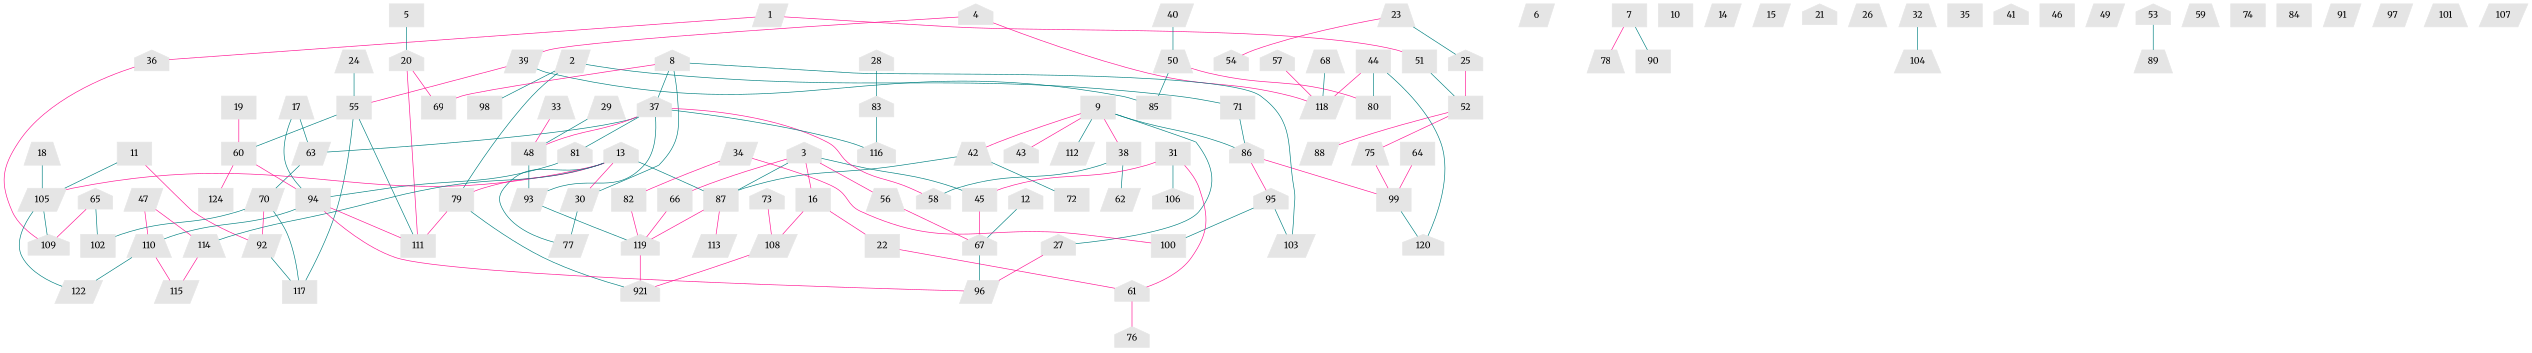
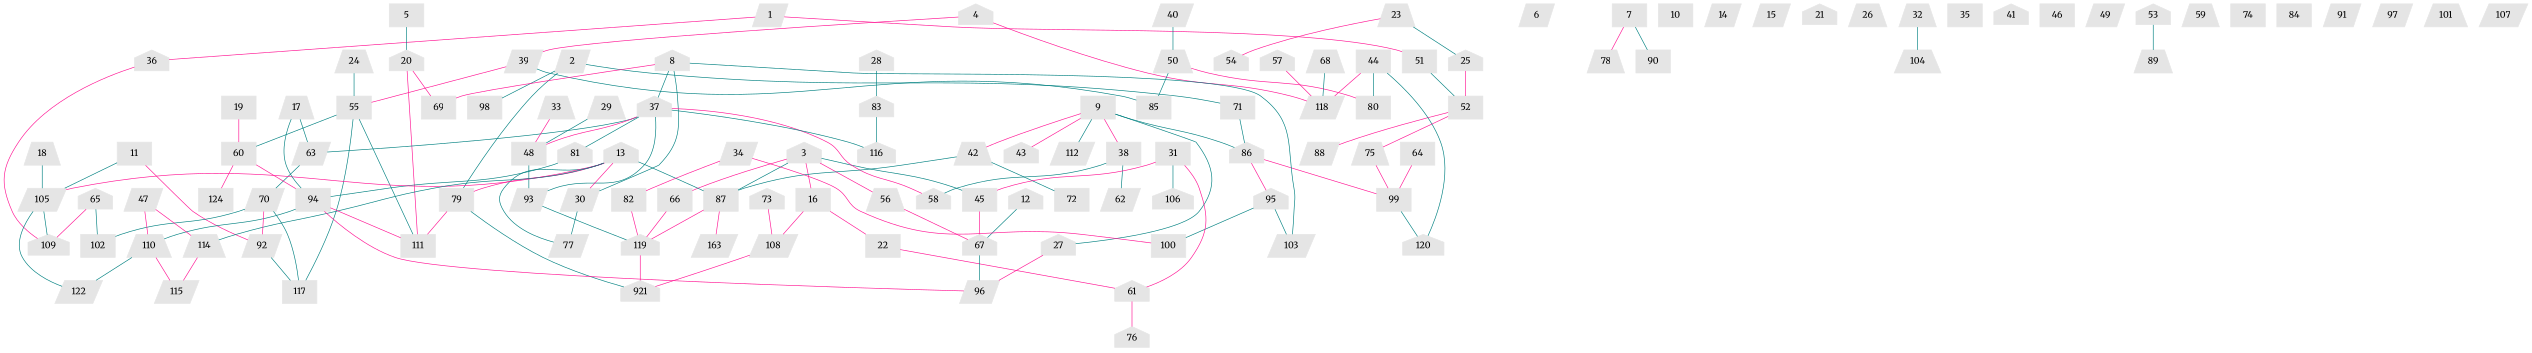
(715, 246) -> (715, 246)
